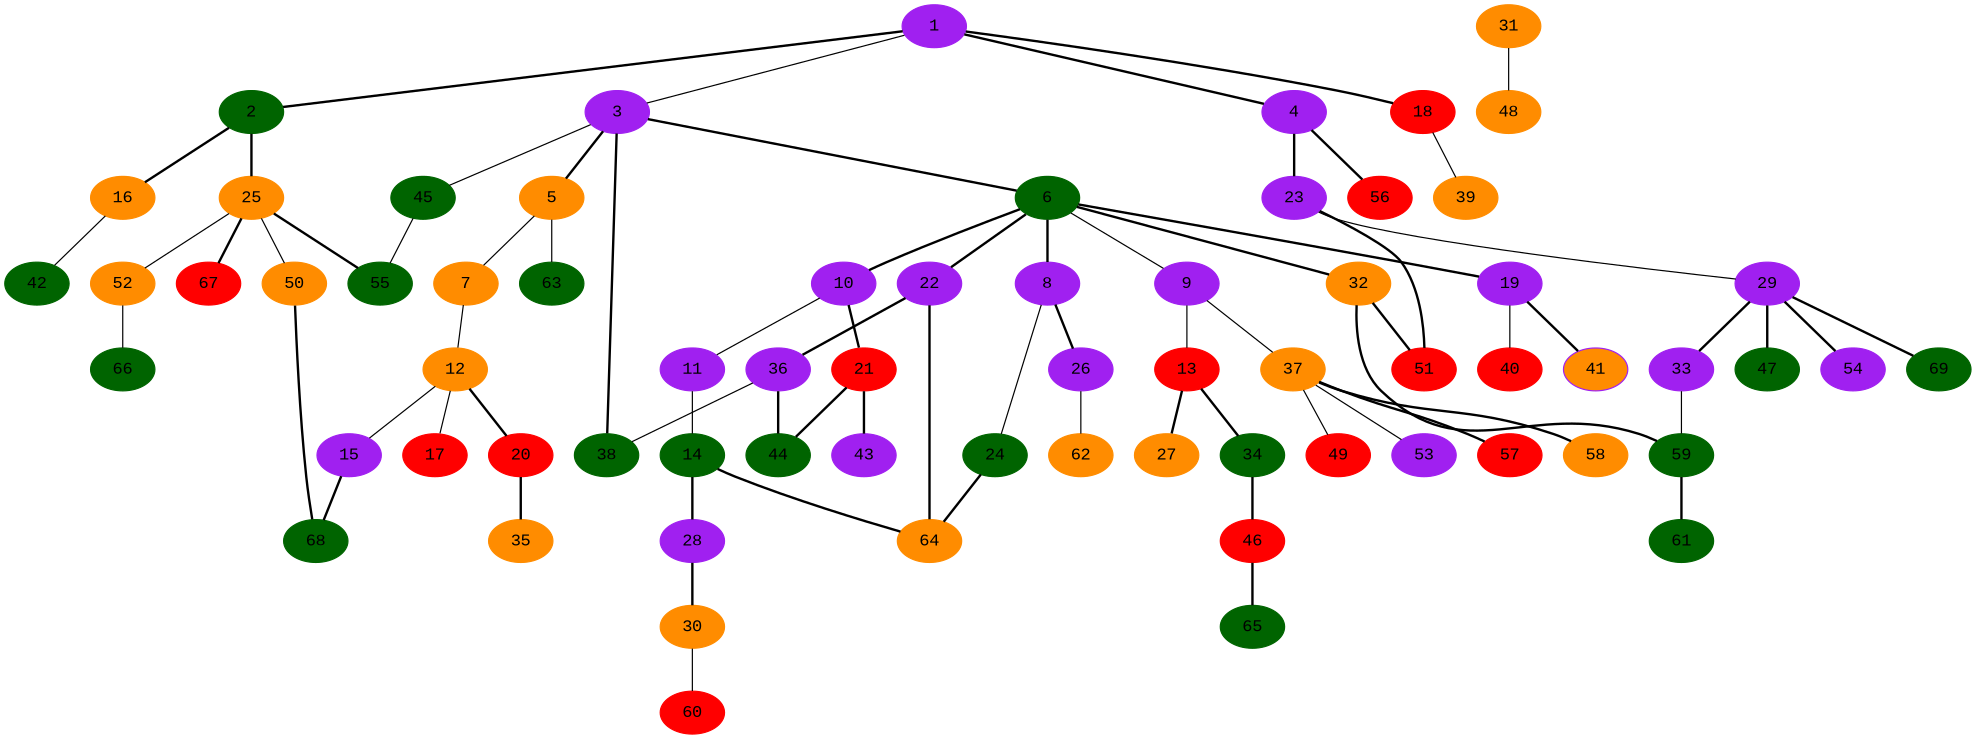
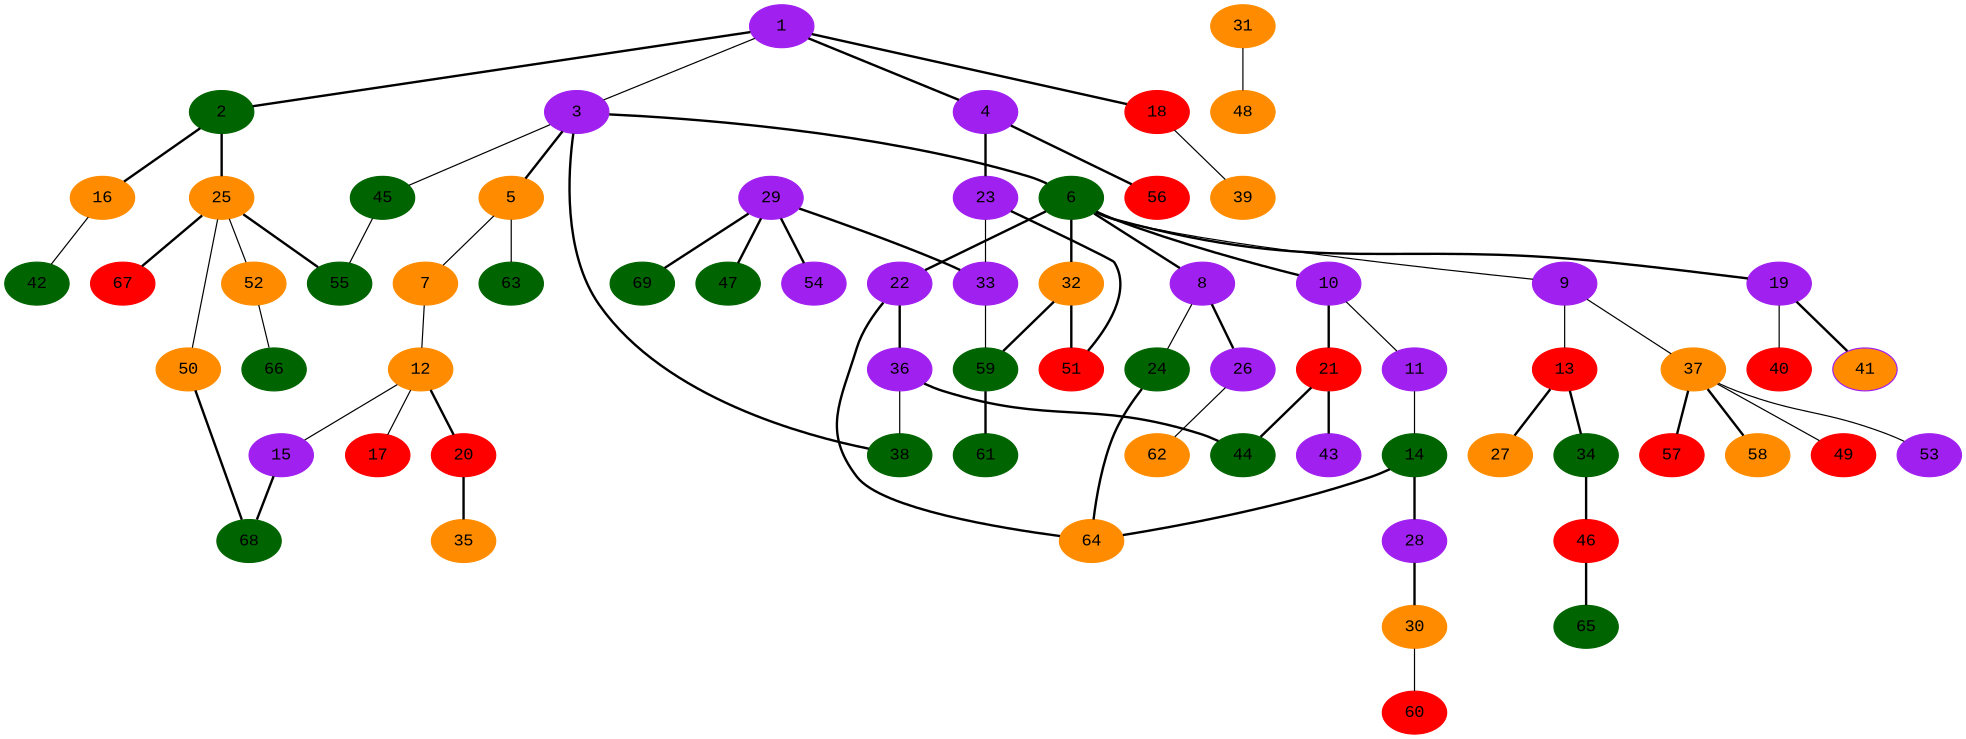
(1526, 253) -> (986, 232)
